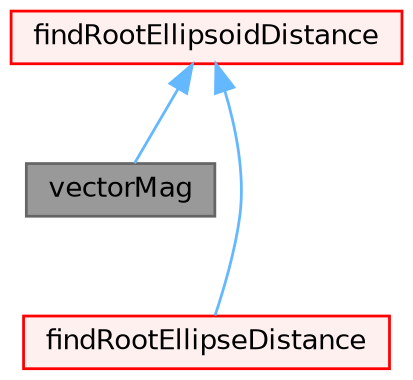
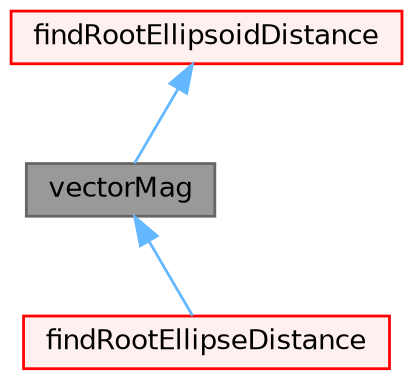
(241, 204) -> (171, 278)
